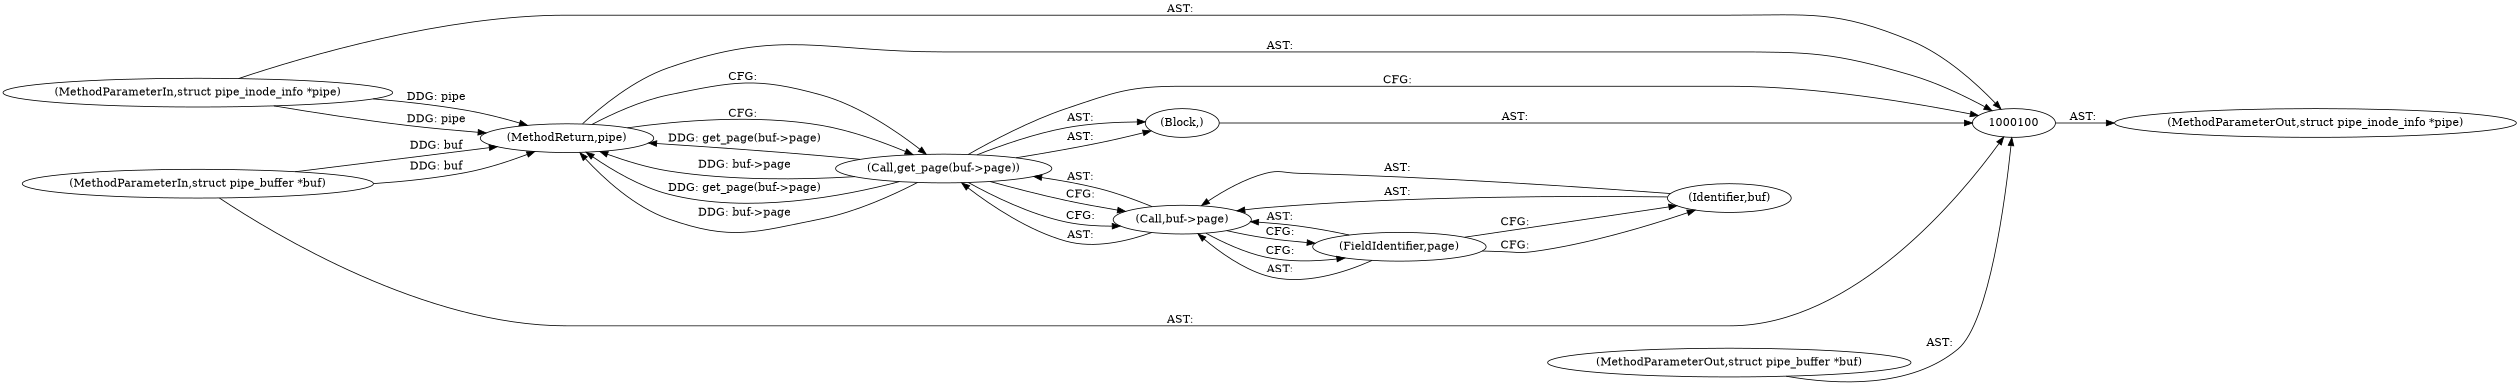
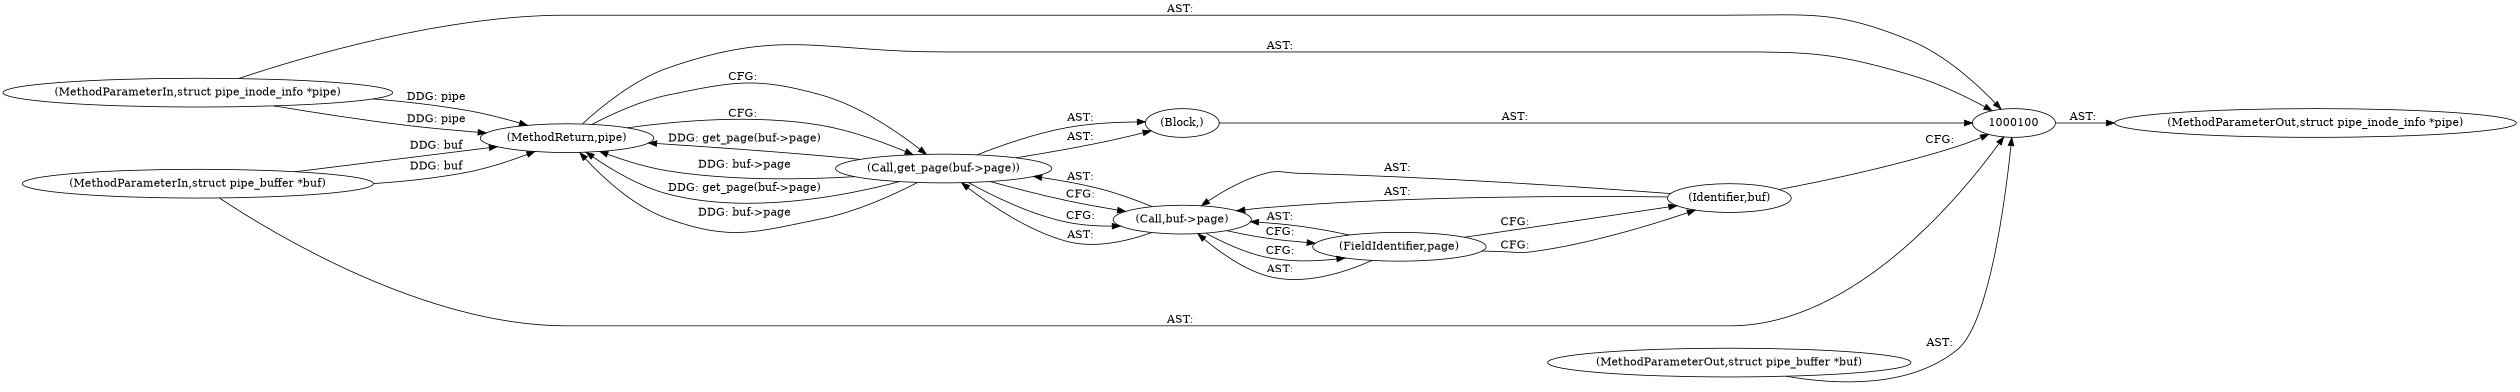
(1463, 86) -> (1881, 168)
